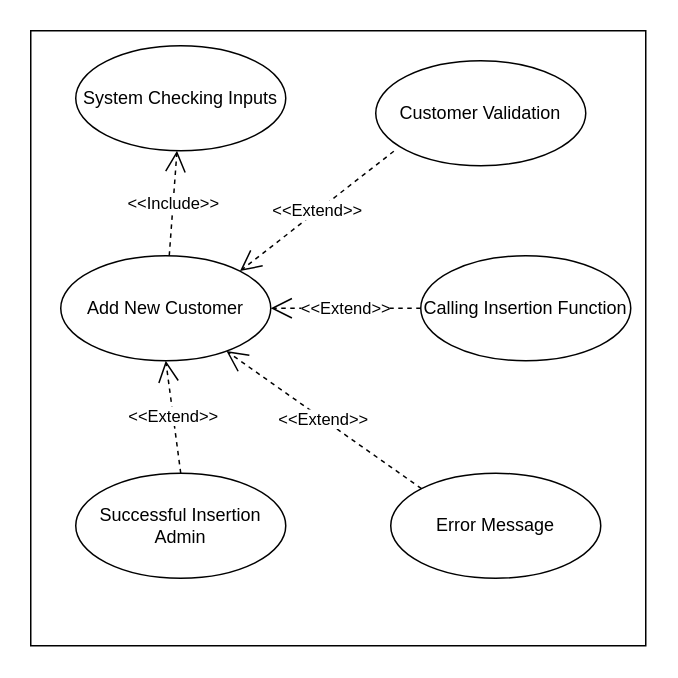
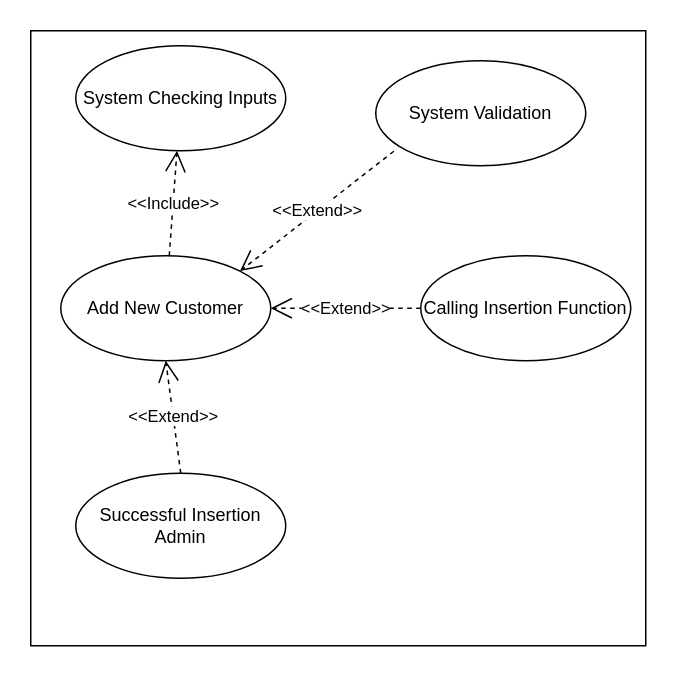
(481, 113) -> (481, 113)
(326, 421) -> none
(496, 526) -> none
